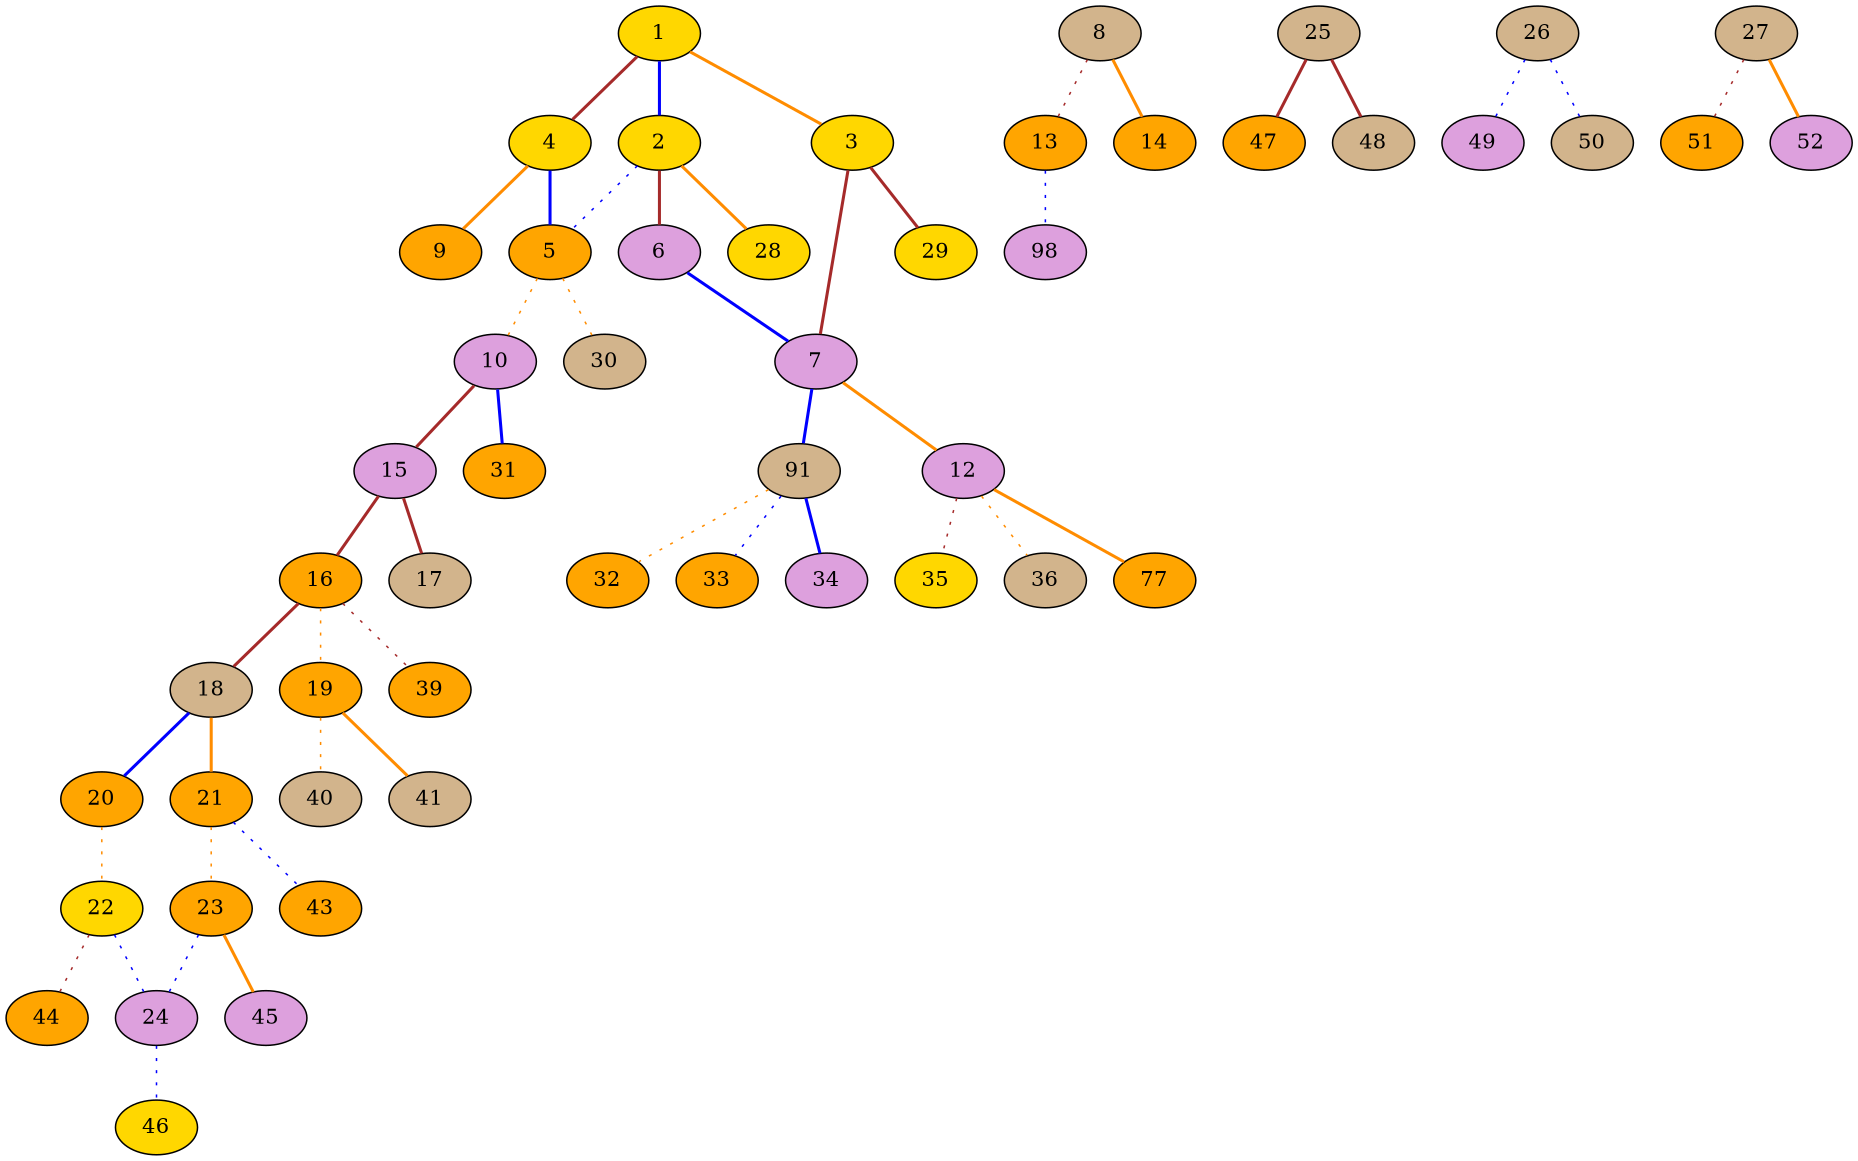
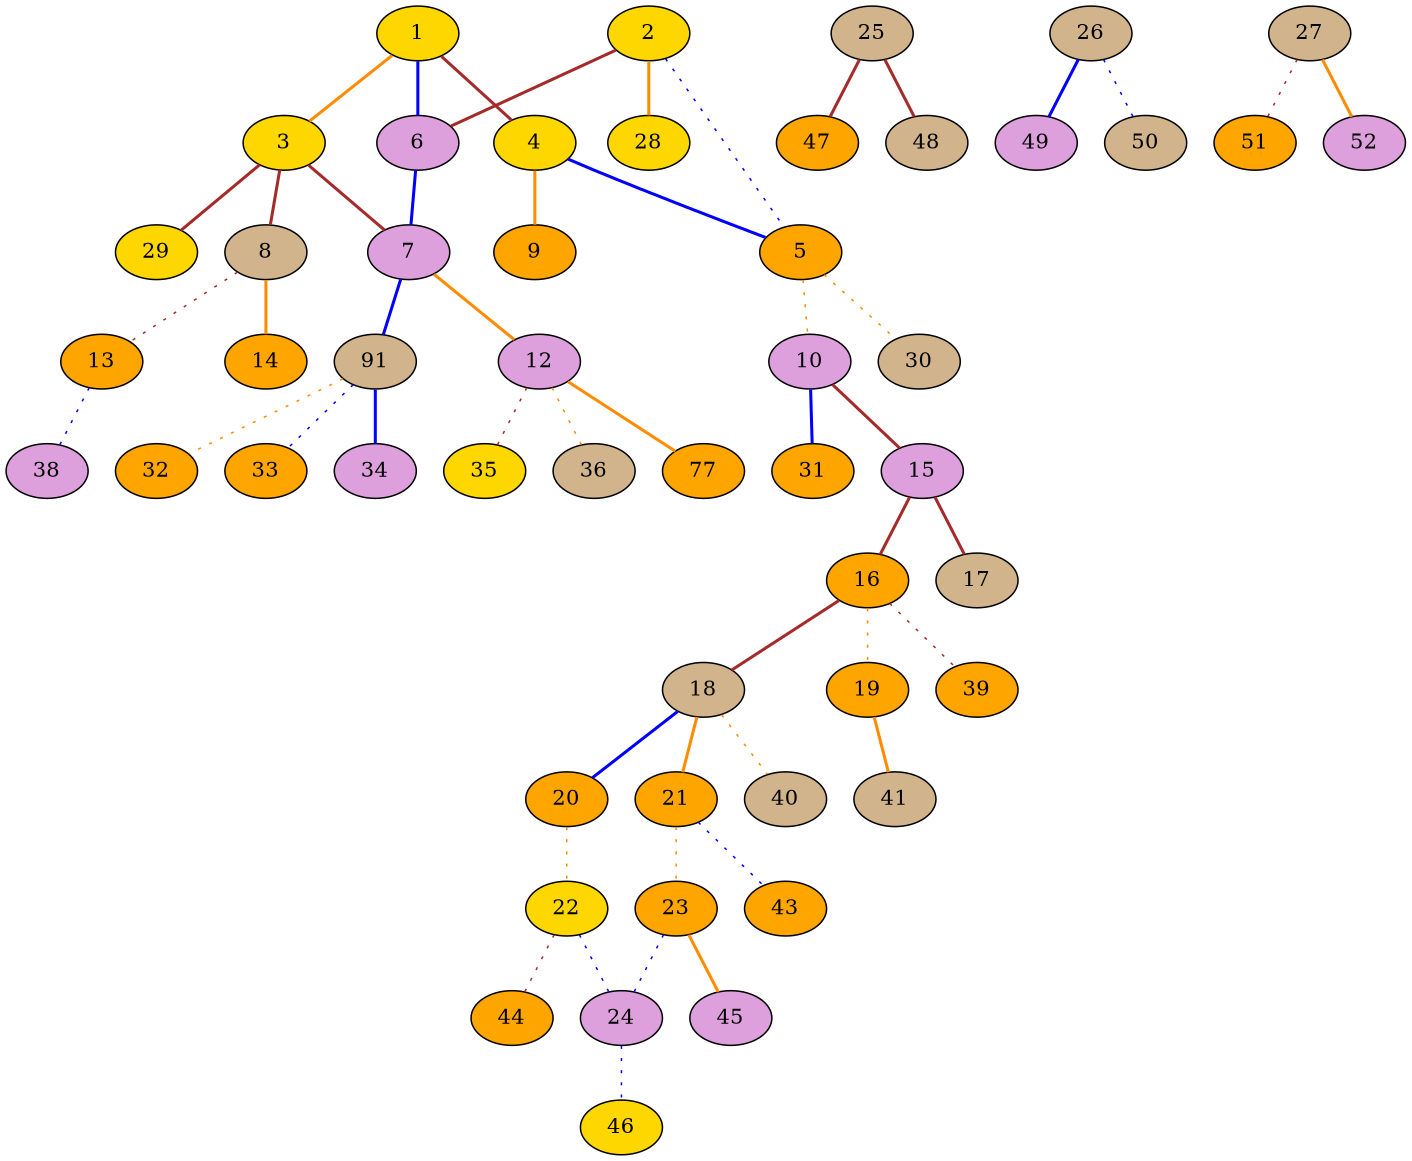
(659, 88) -> (418, 88)
(1510, 88) -> (1064, 88)
none -> (275, 197)
(1045, 252) -> (47, 471)
(321, 745) -> (745, 745)
